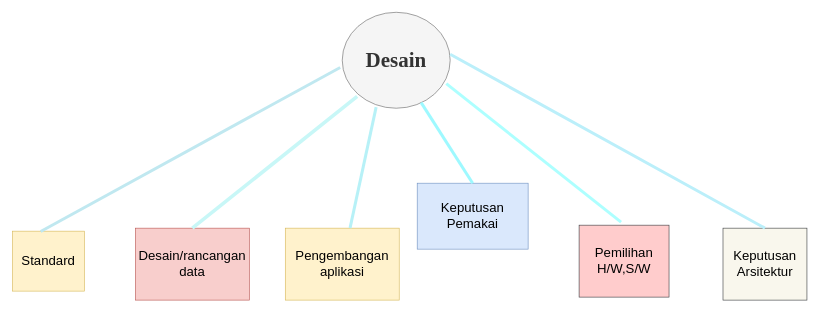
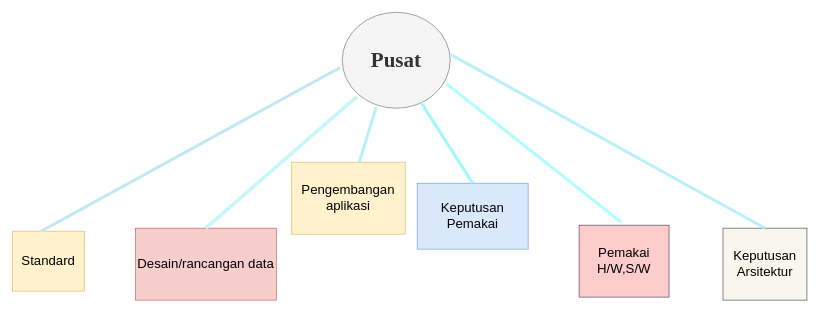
(396, 60) -> (396, 60)
(624, 261) -> (624, 261)
(192, 264) -> (206, 264)
(342, 264) -> (348, 198)
